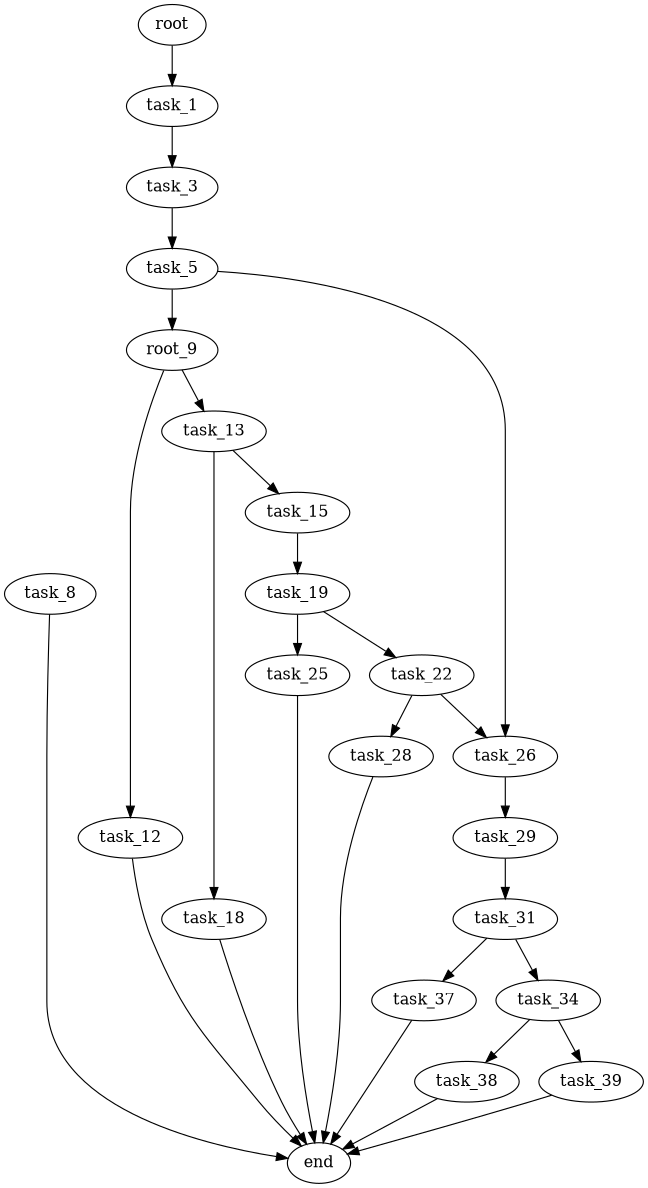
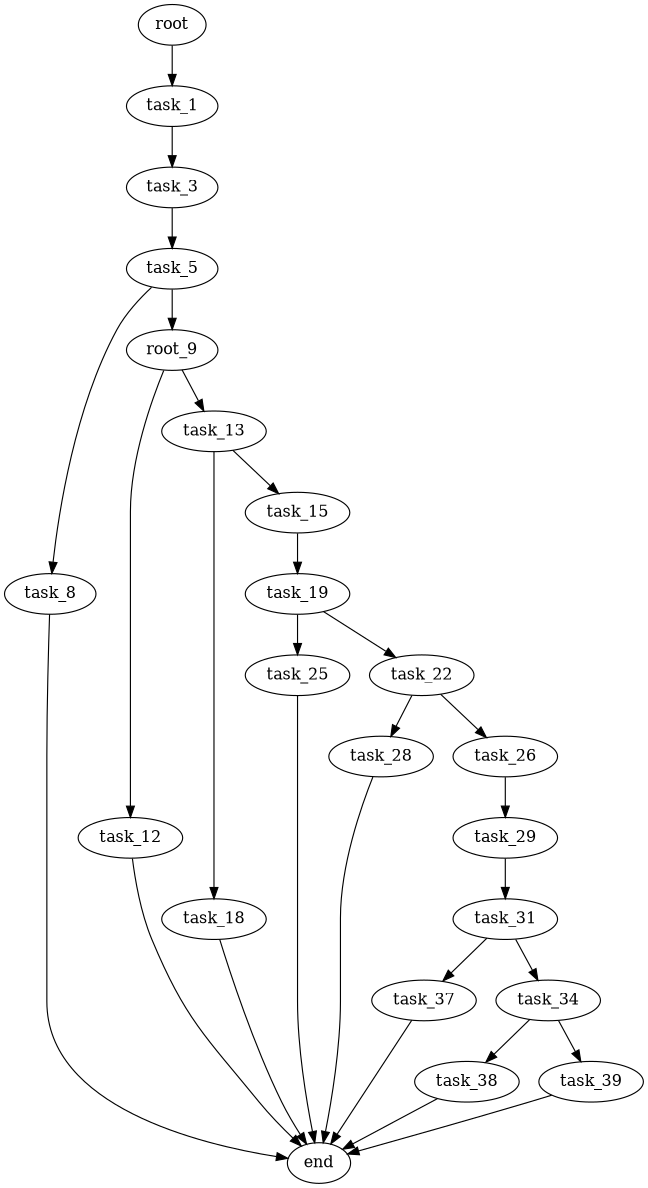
(499, 399) -> (82, 416)
